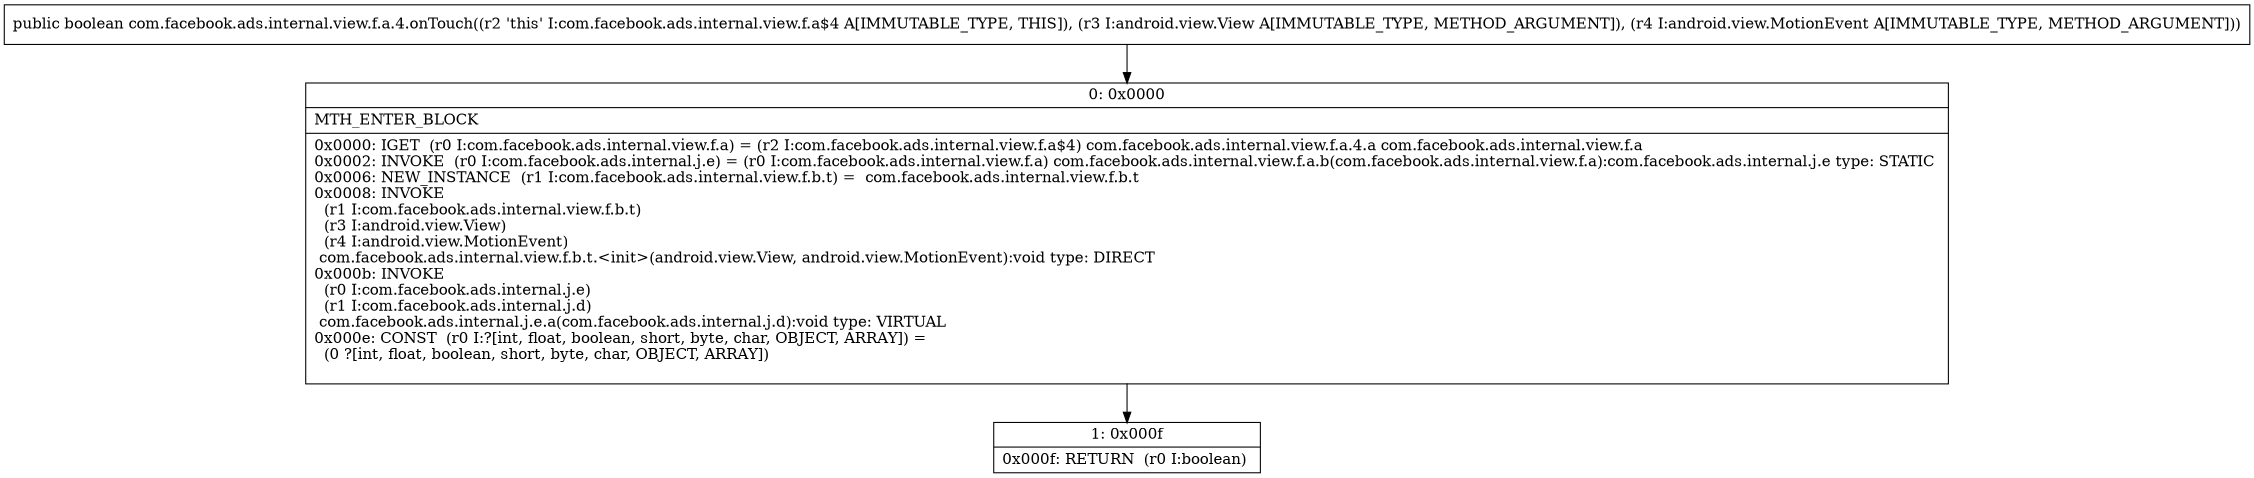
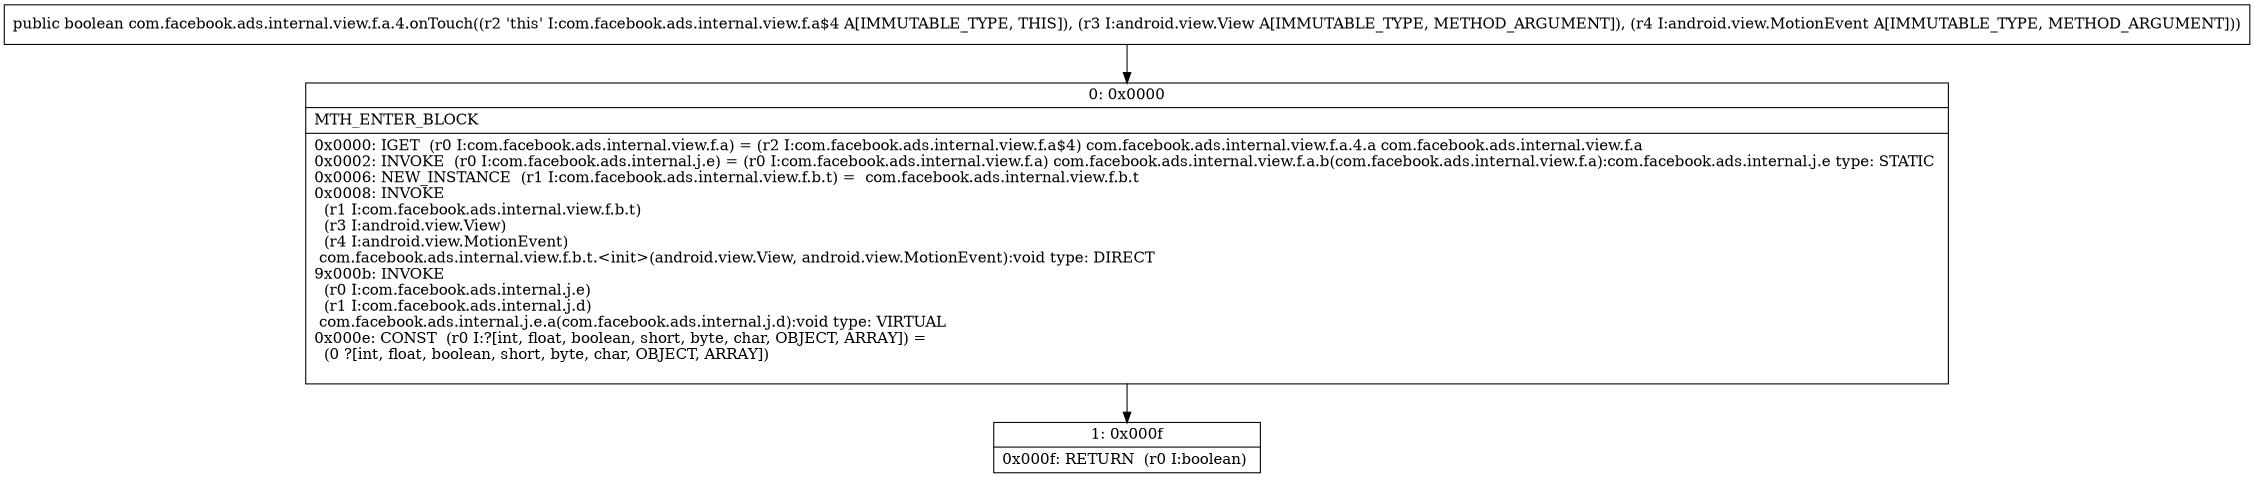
(384, 274) -> (384, 274)
